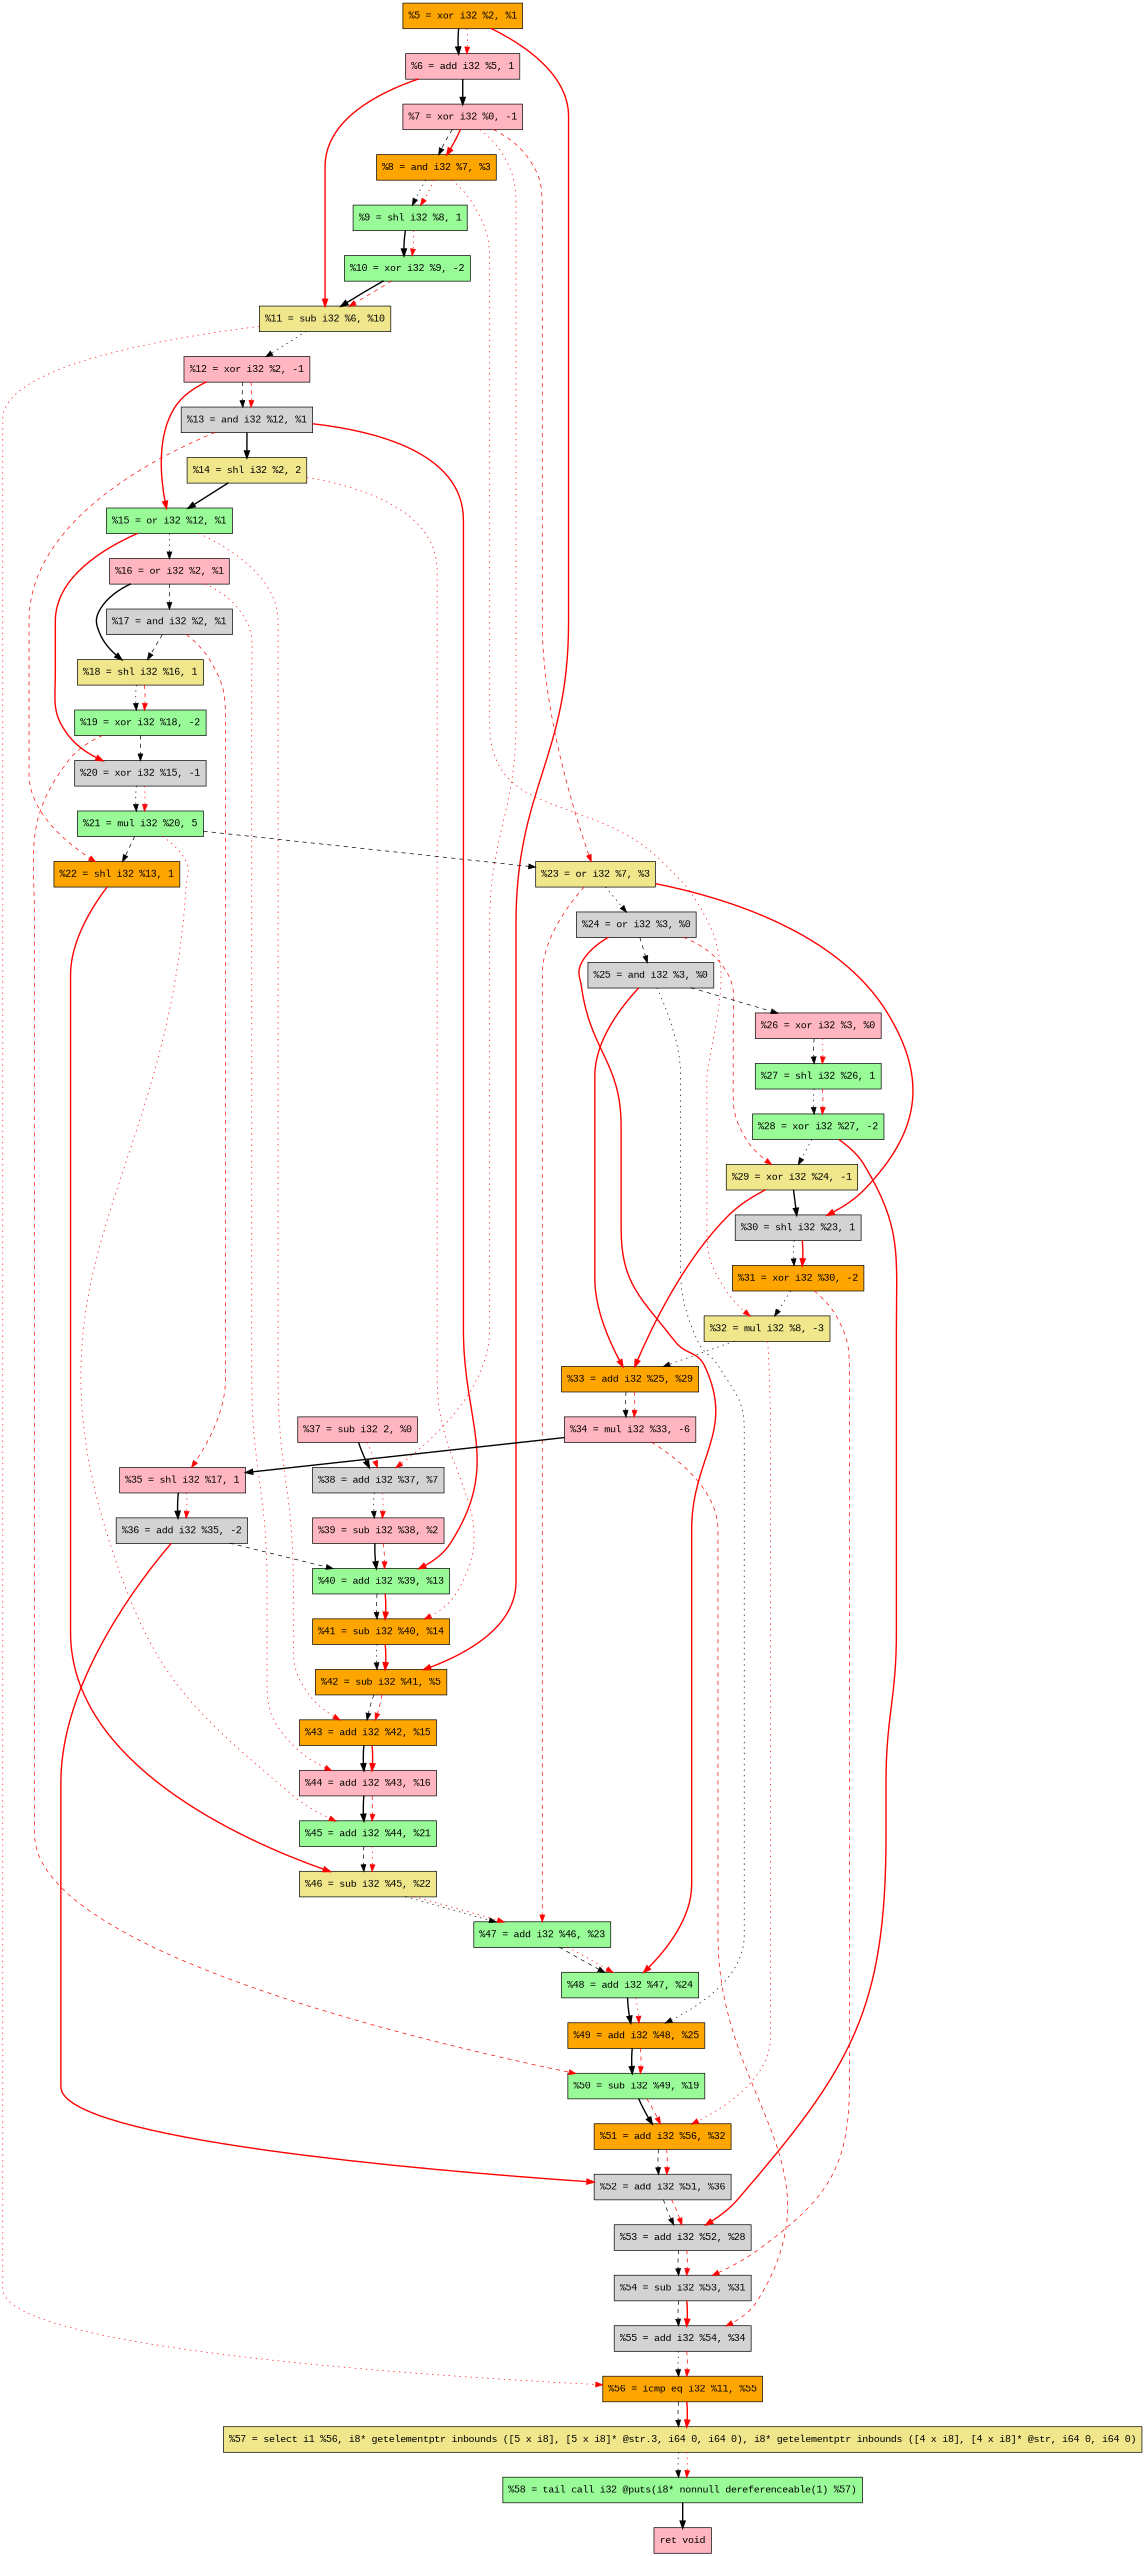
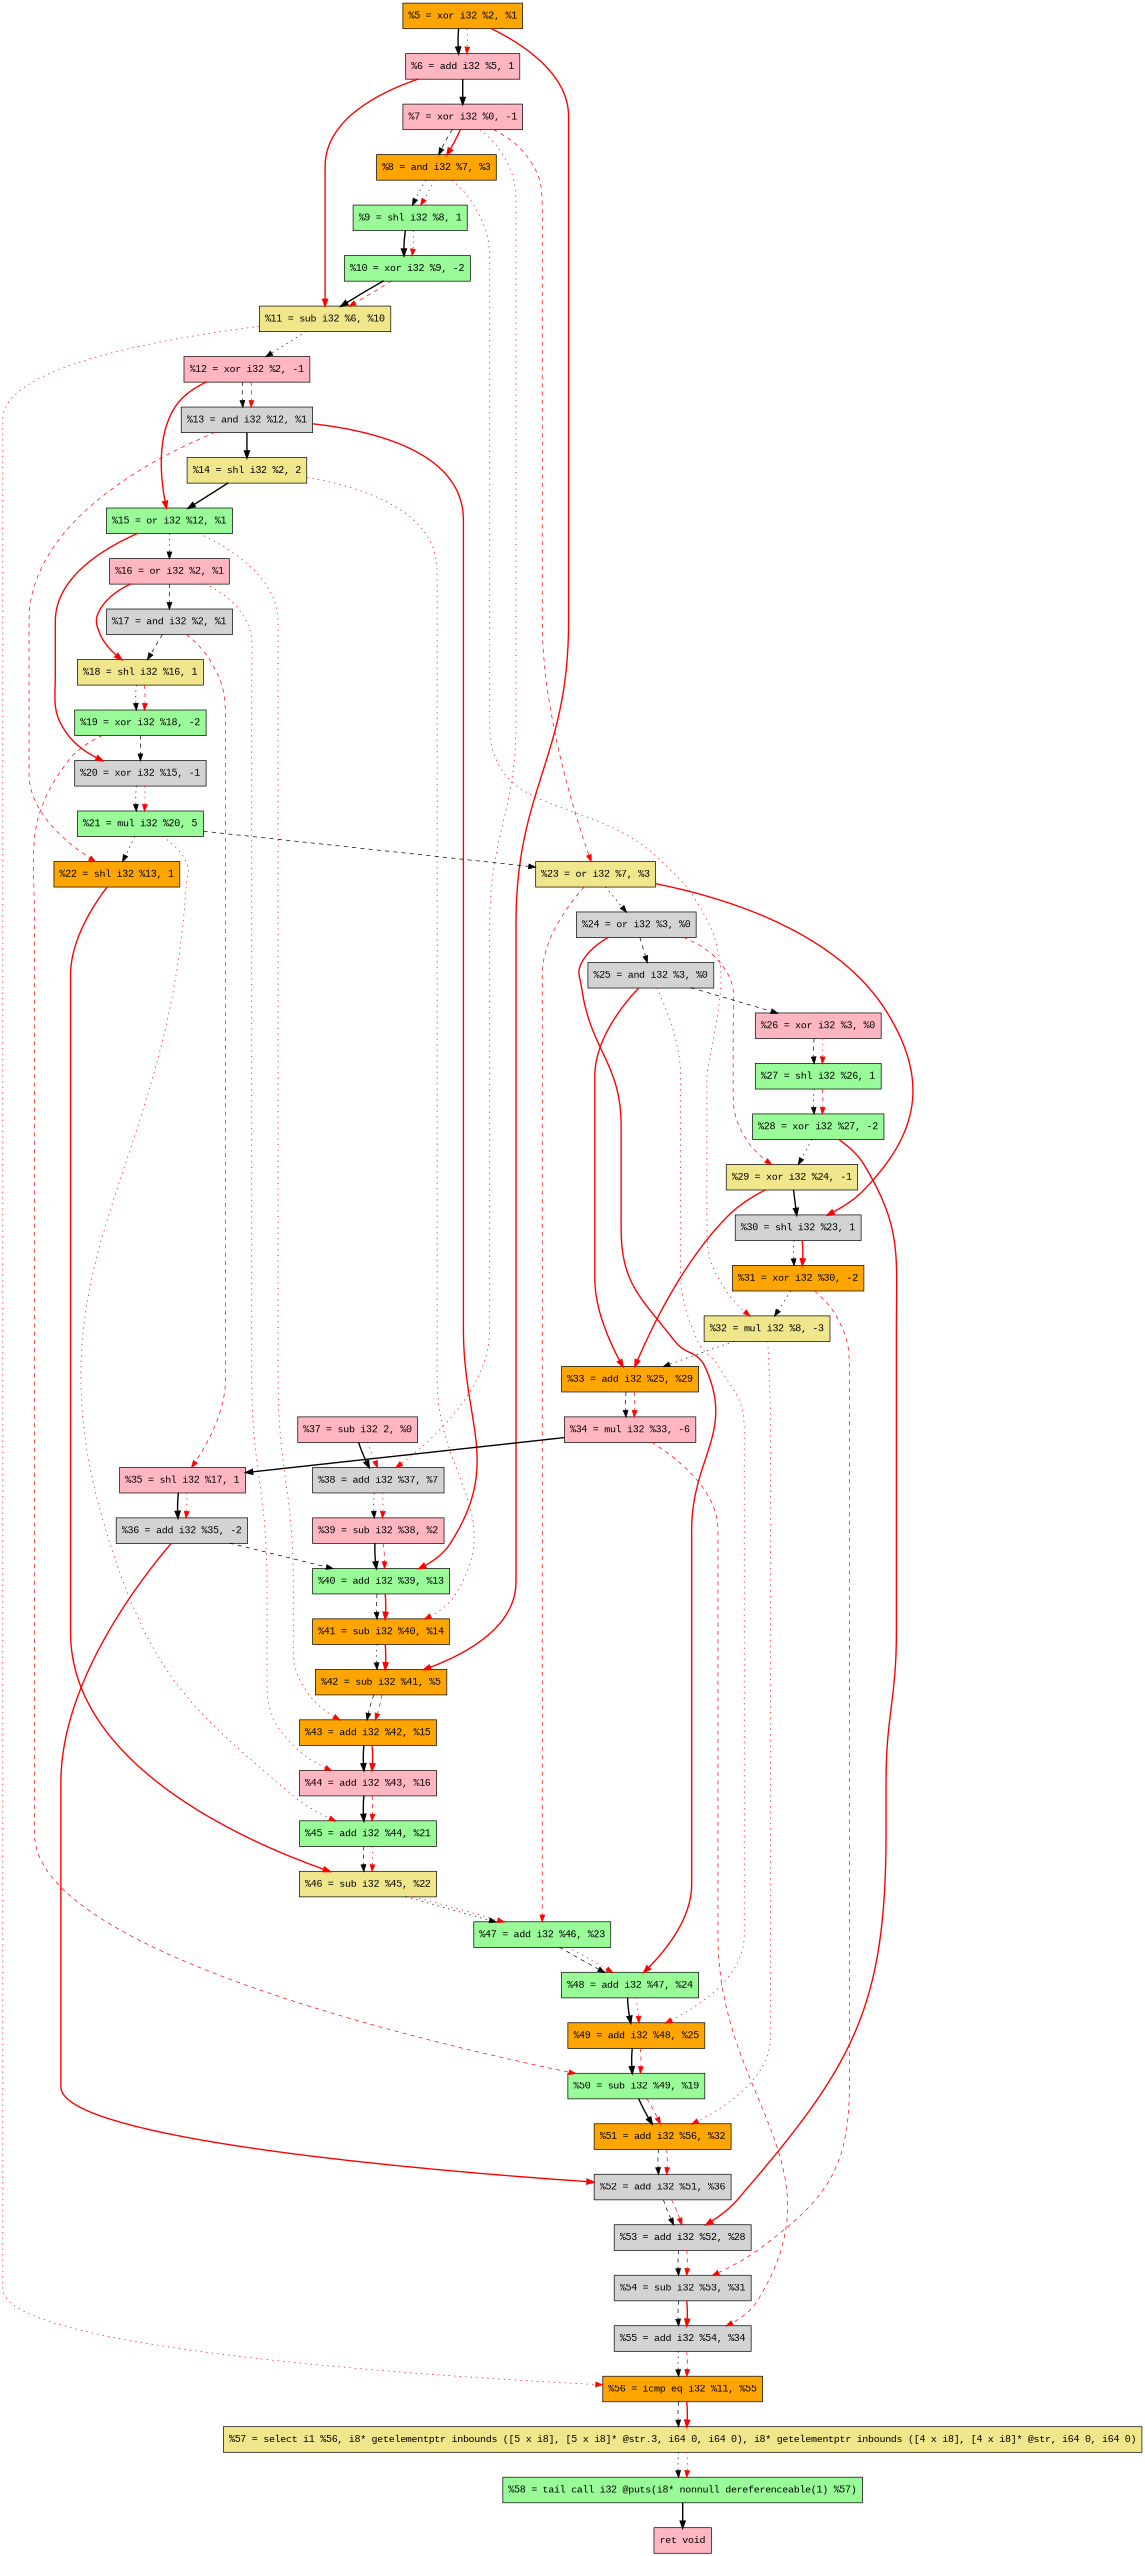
(97, 615) -> (97, 615)
(130, 846) -> (130, 846)
(744, 1510) -> (744, 1510)
